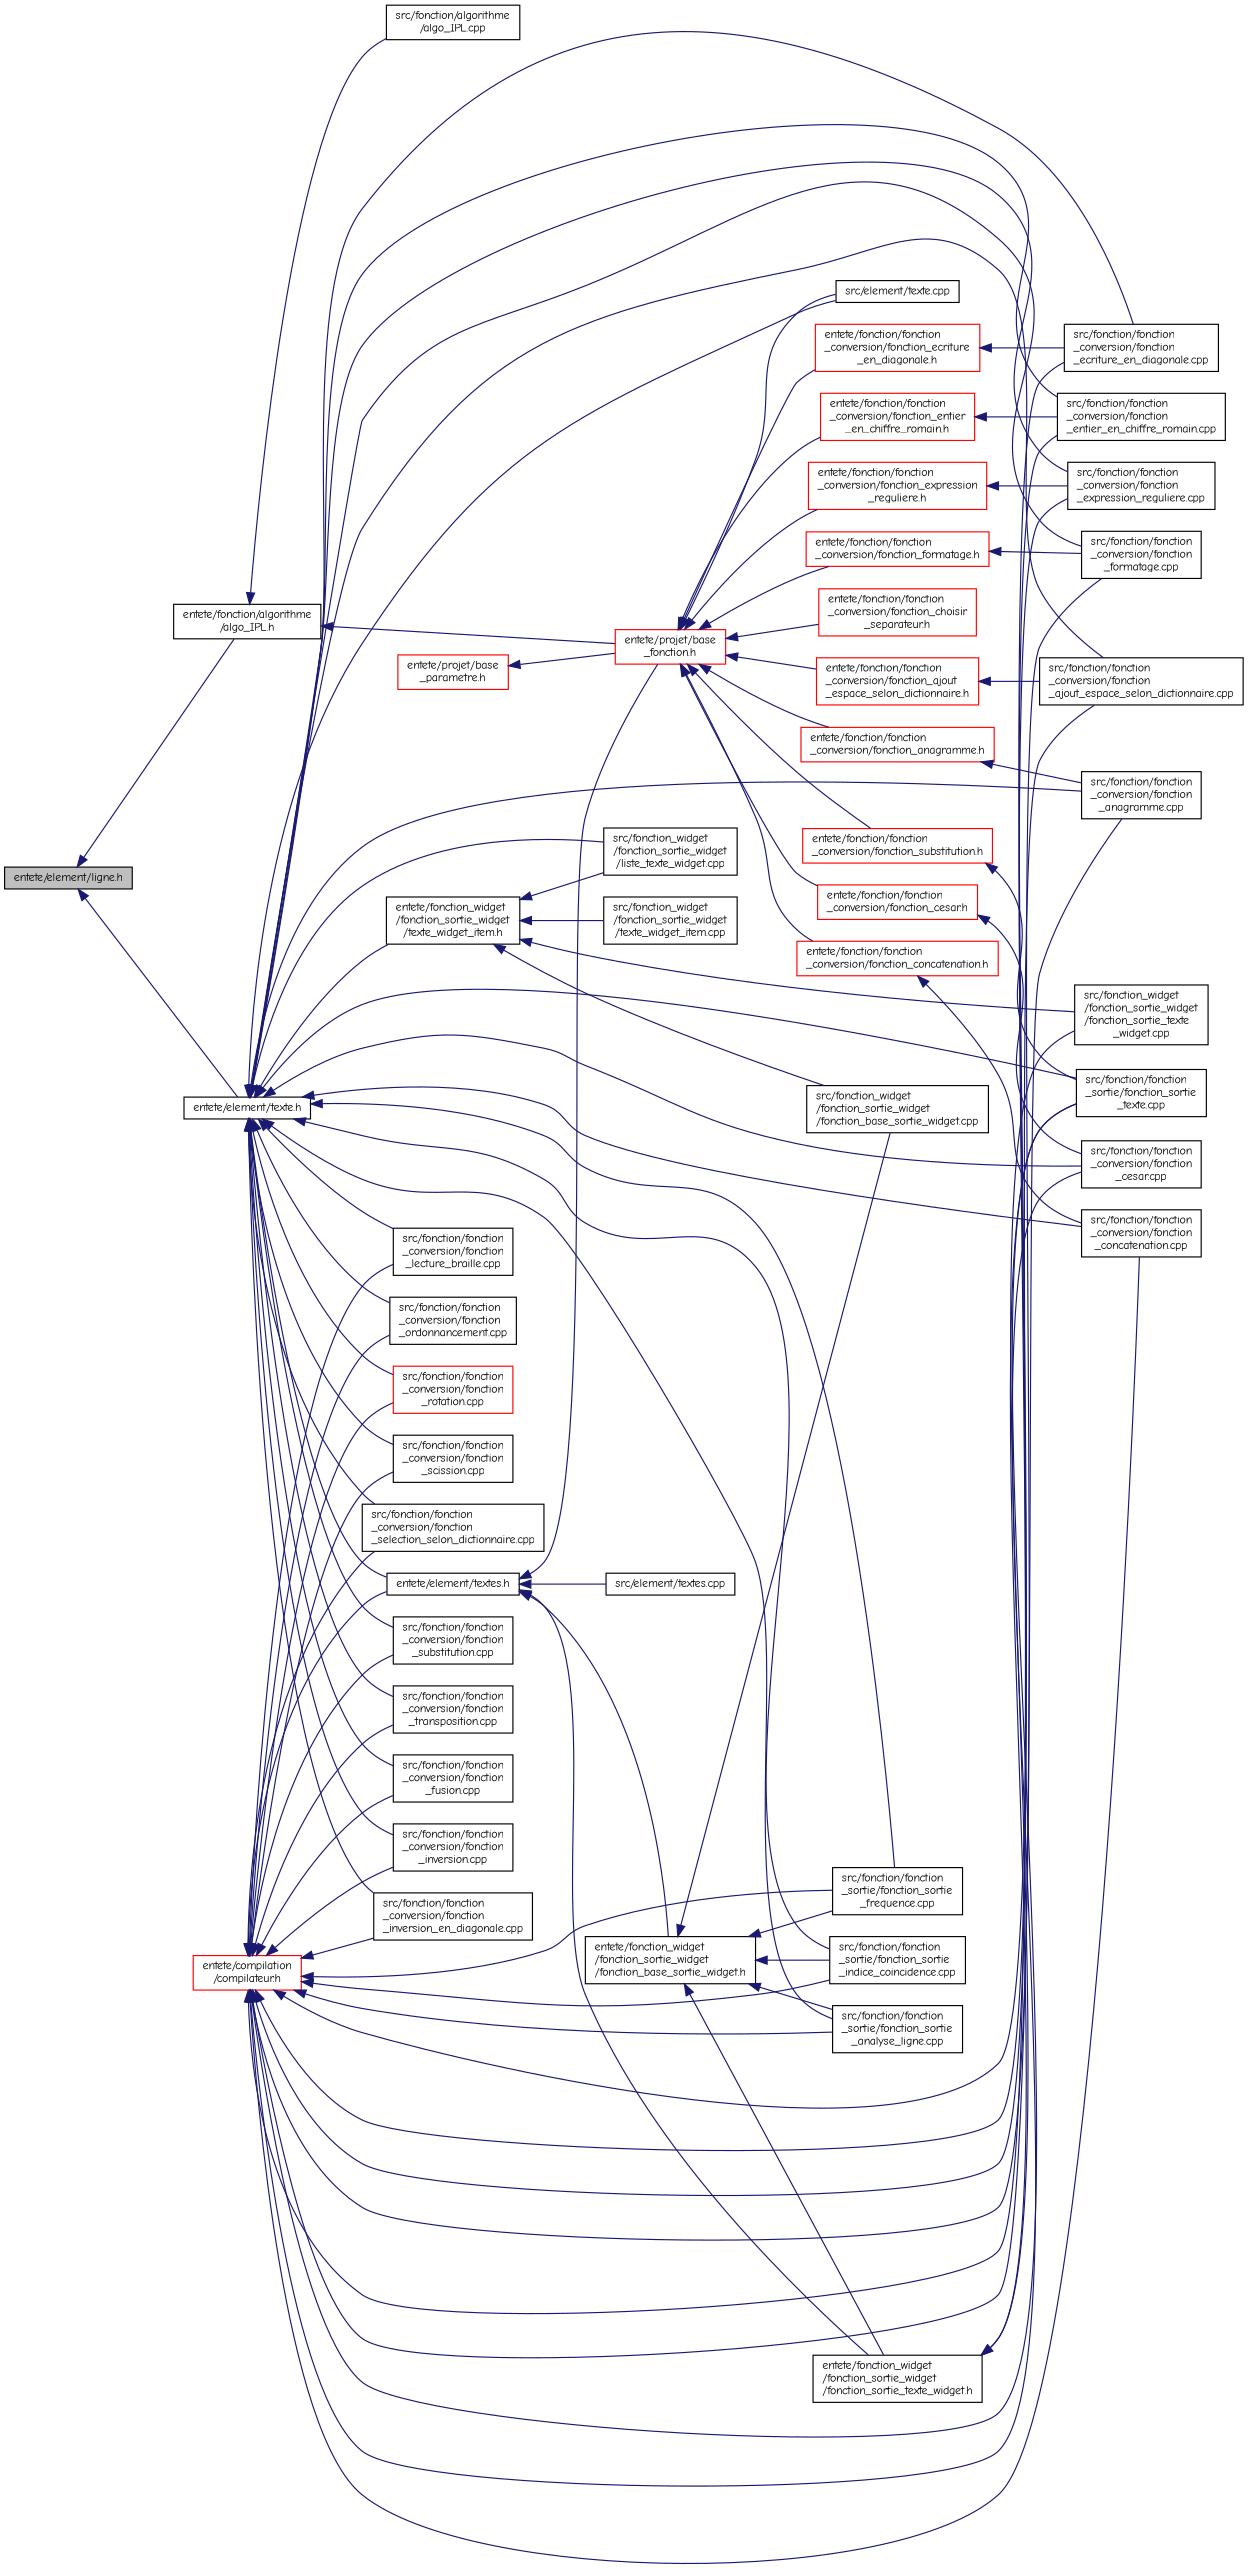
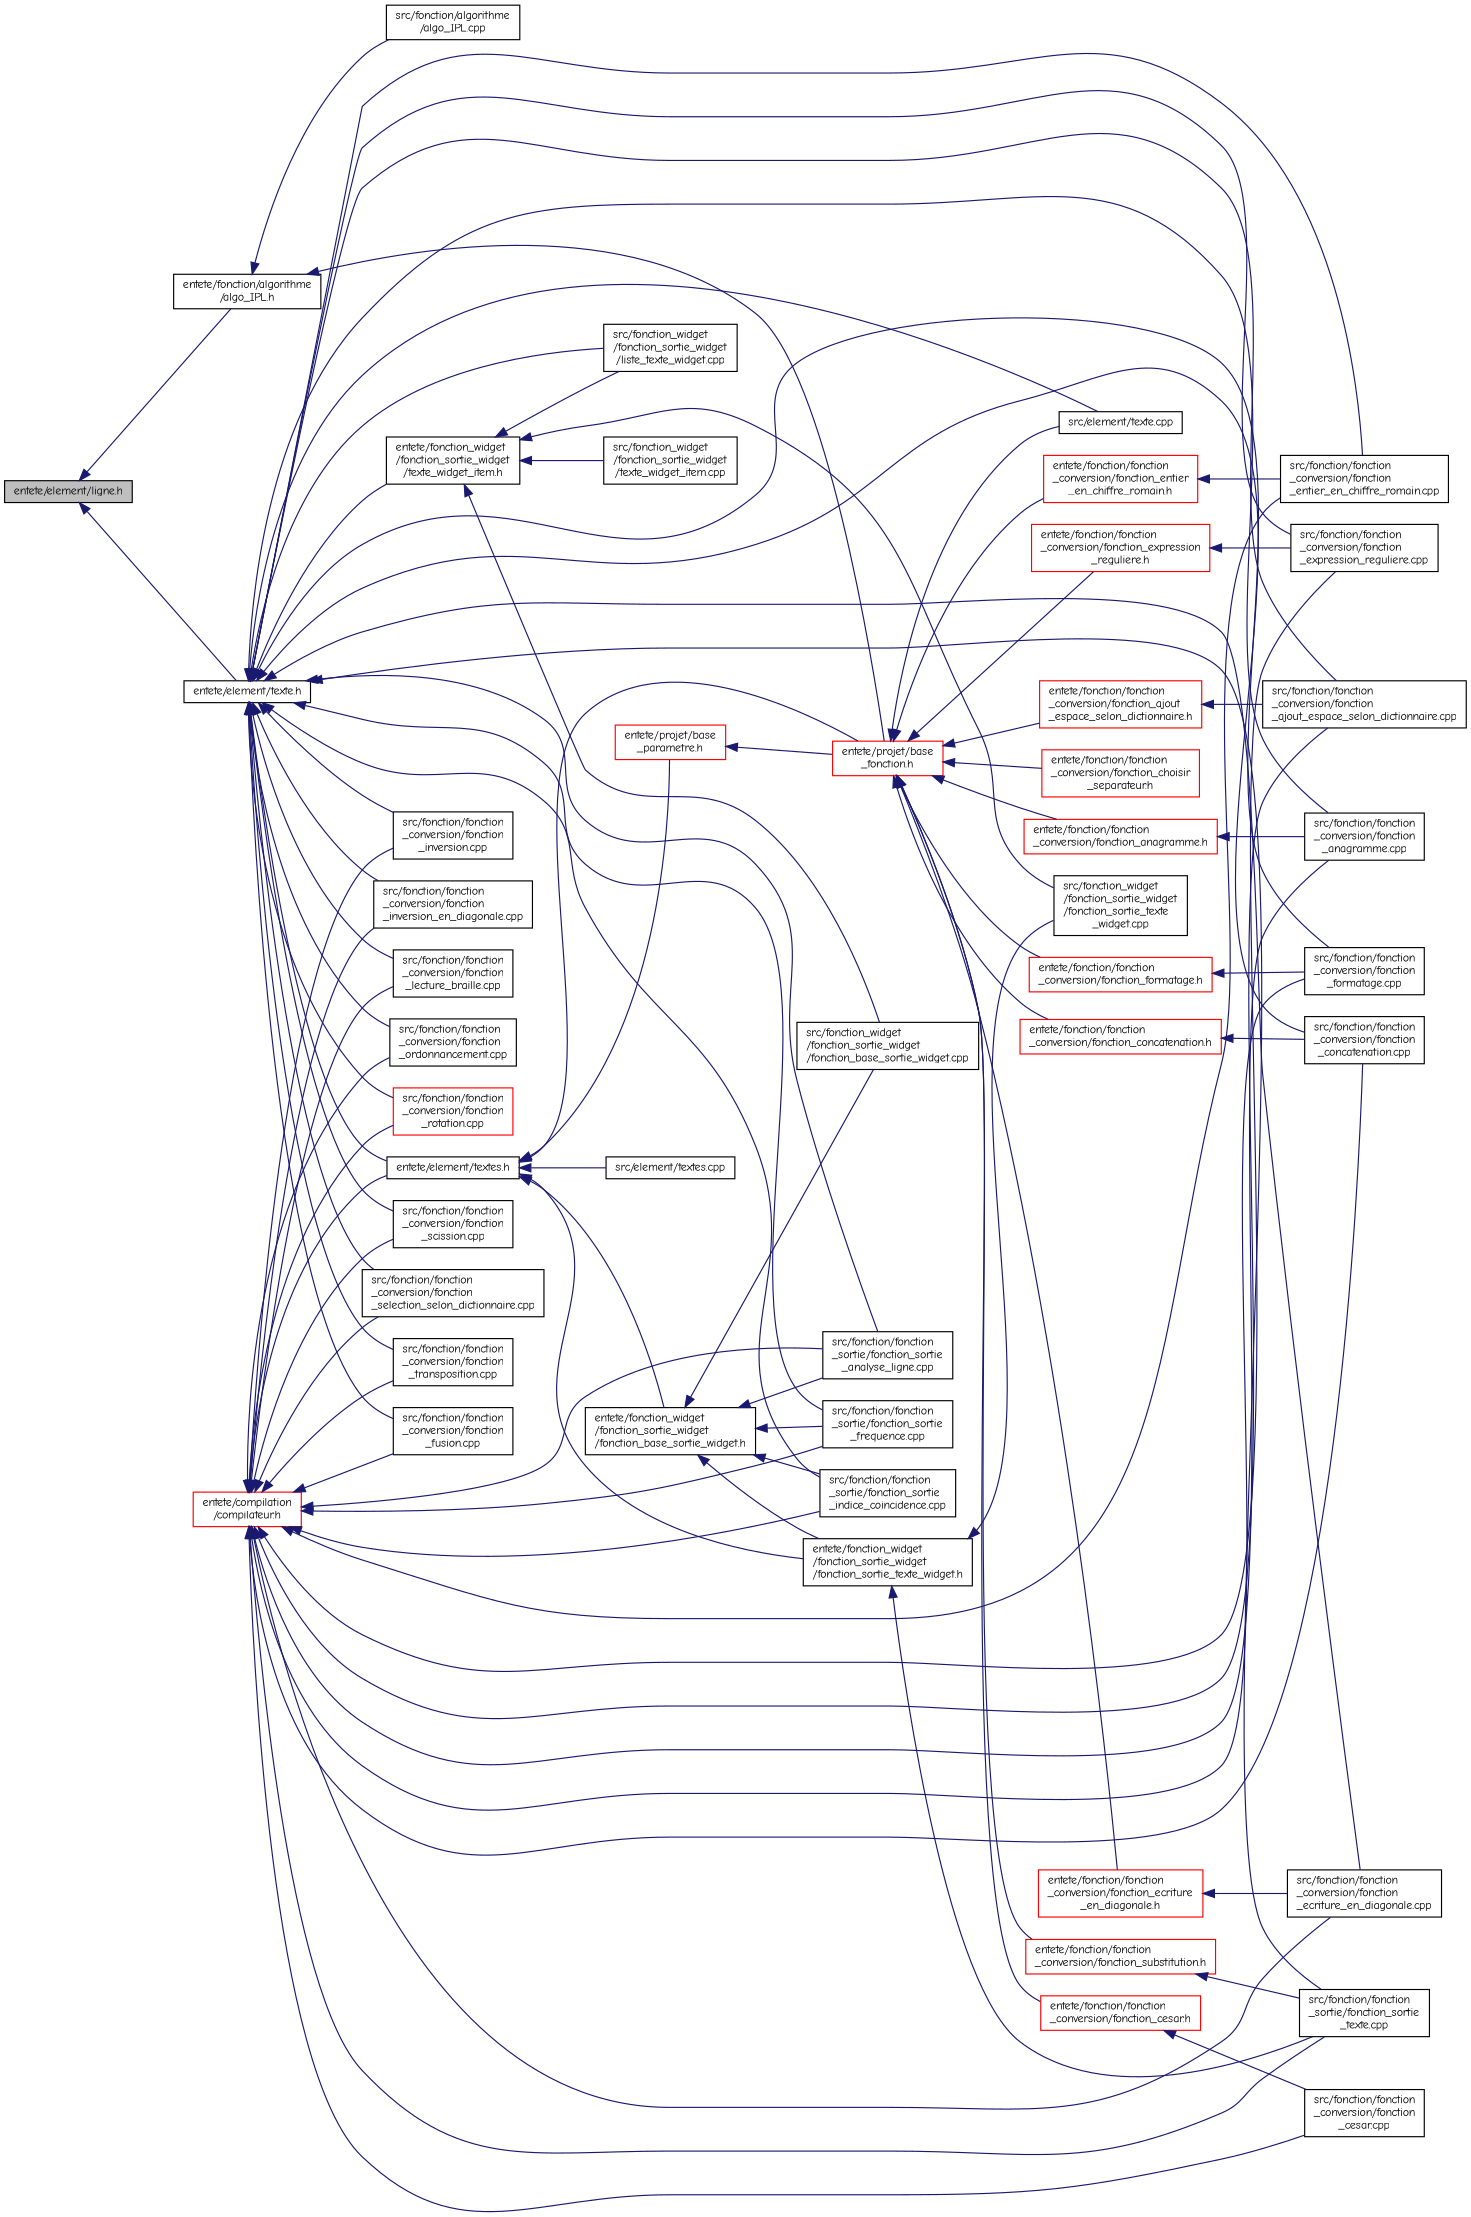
none -> (640, 974)
(670, 1102) -> none
(453, 1641) -> none
